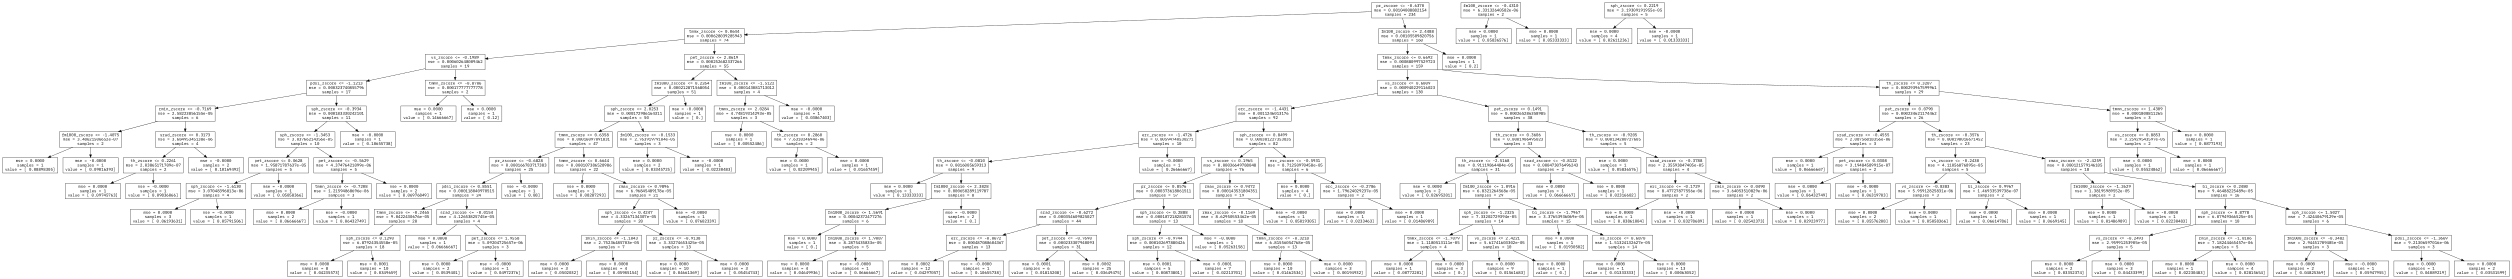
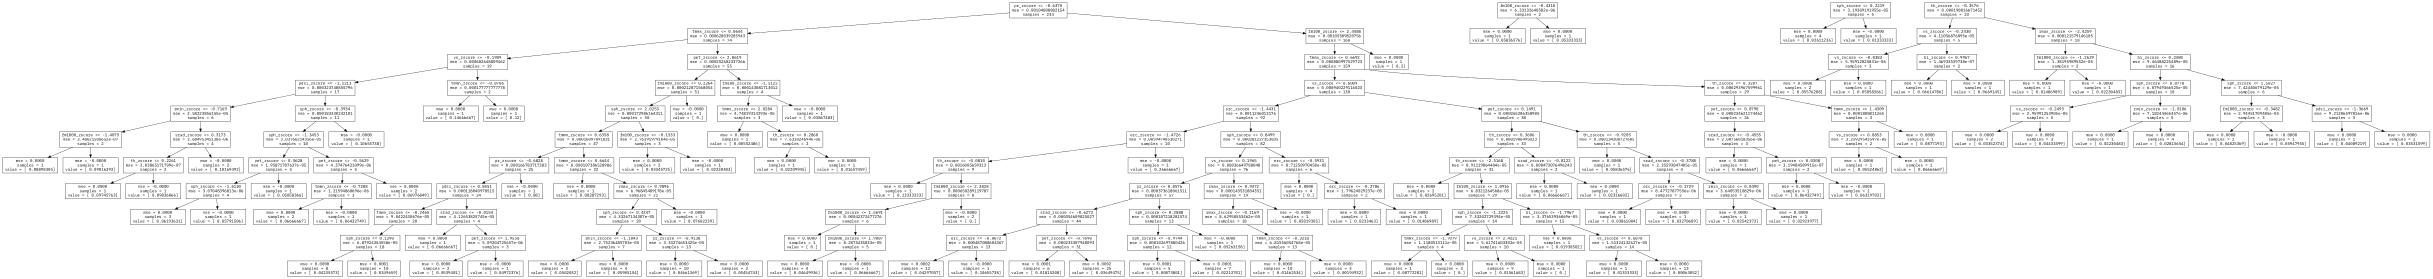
(1931, 126) -> none
